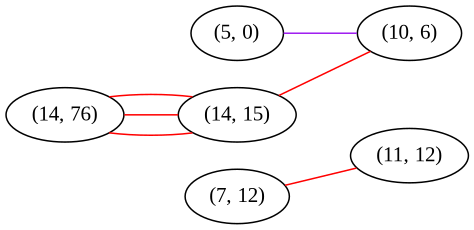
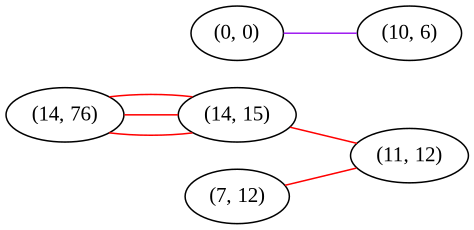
(237, 33) -> (237, 33)
(325, 73) -> (323, 135)
